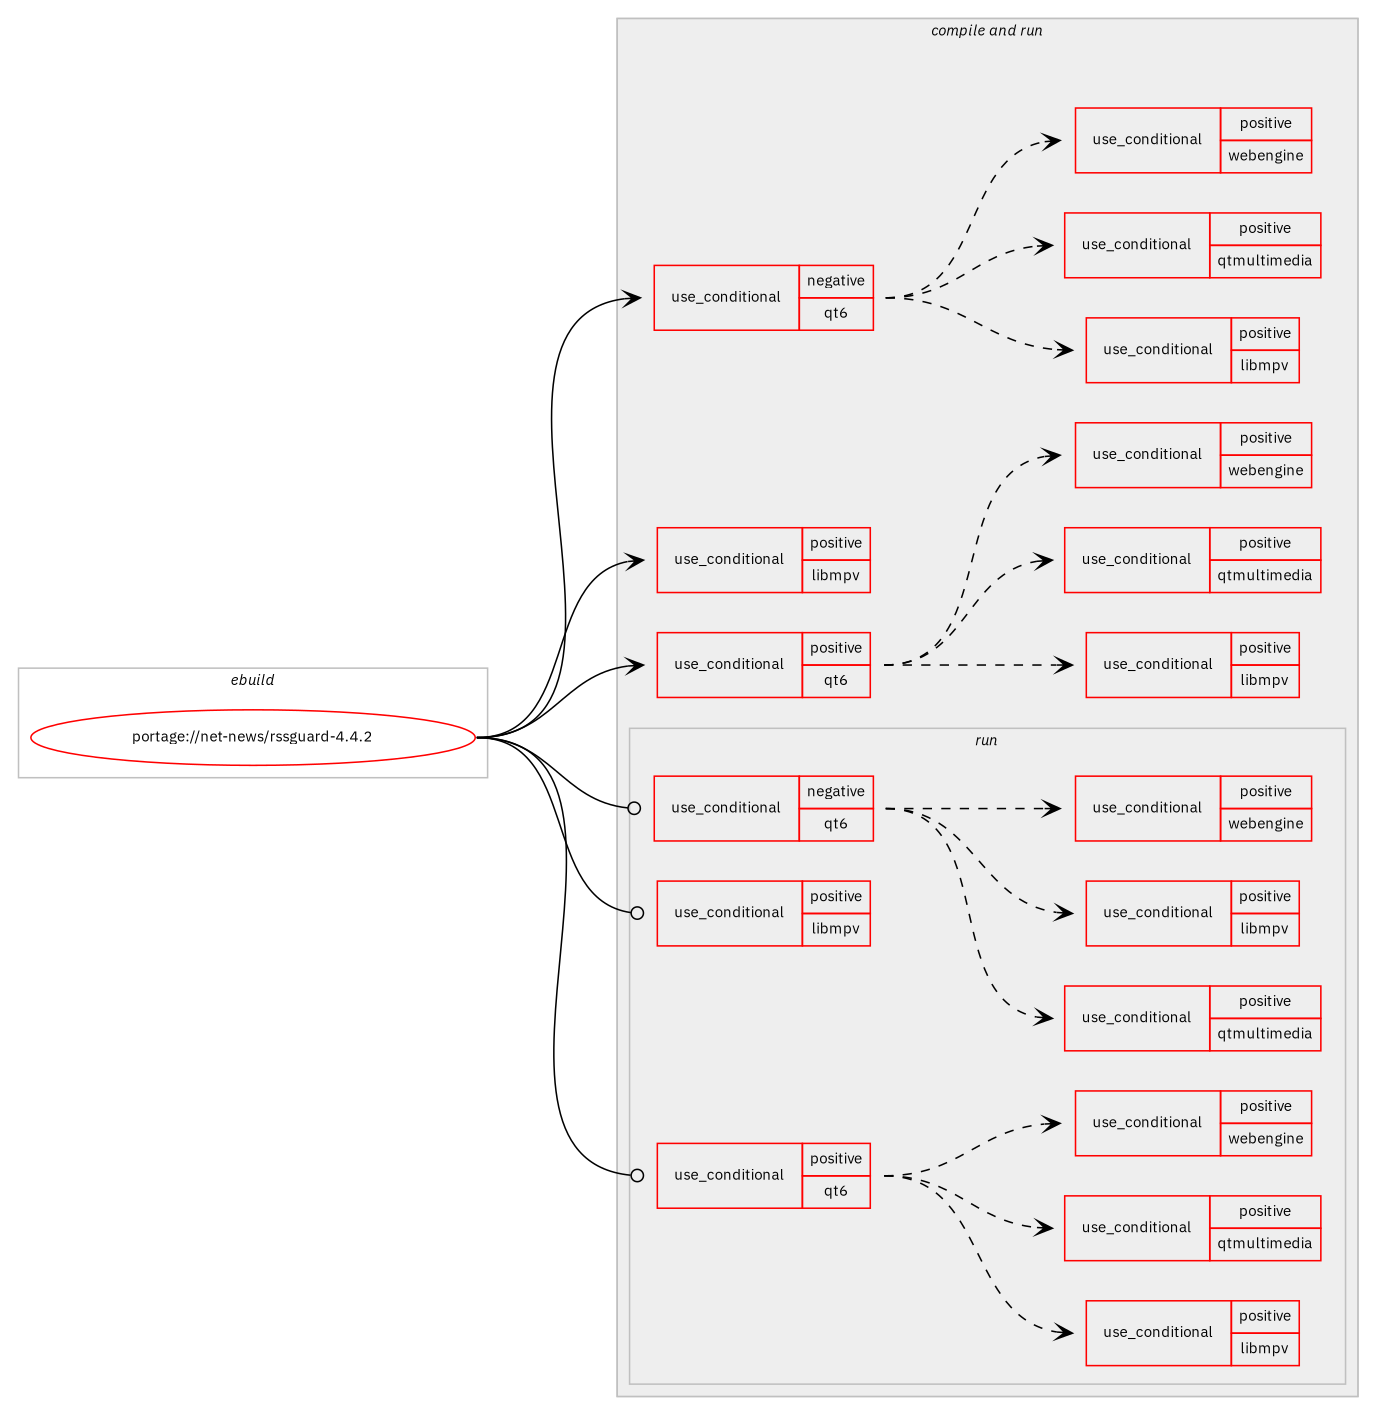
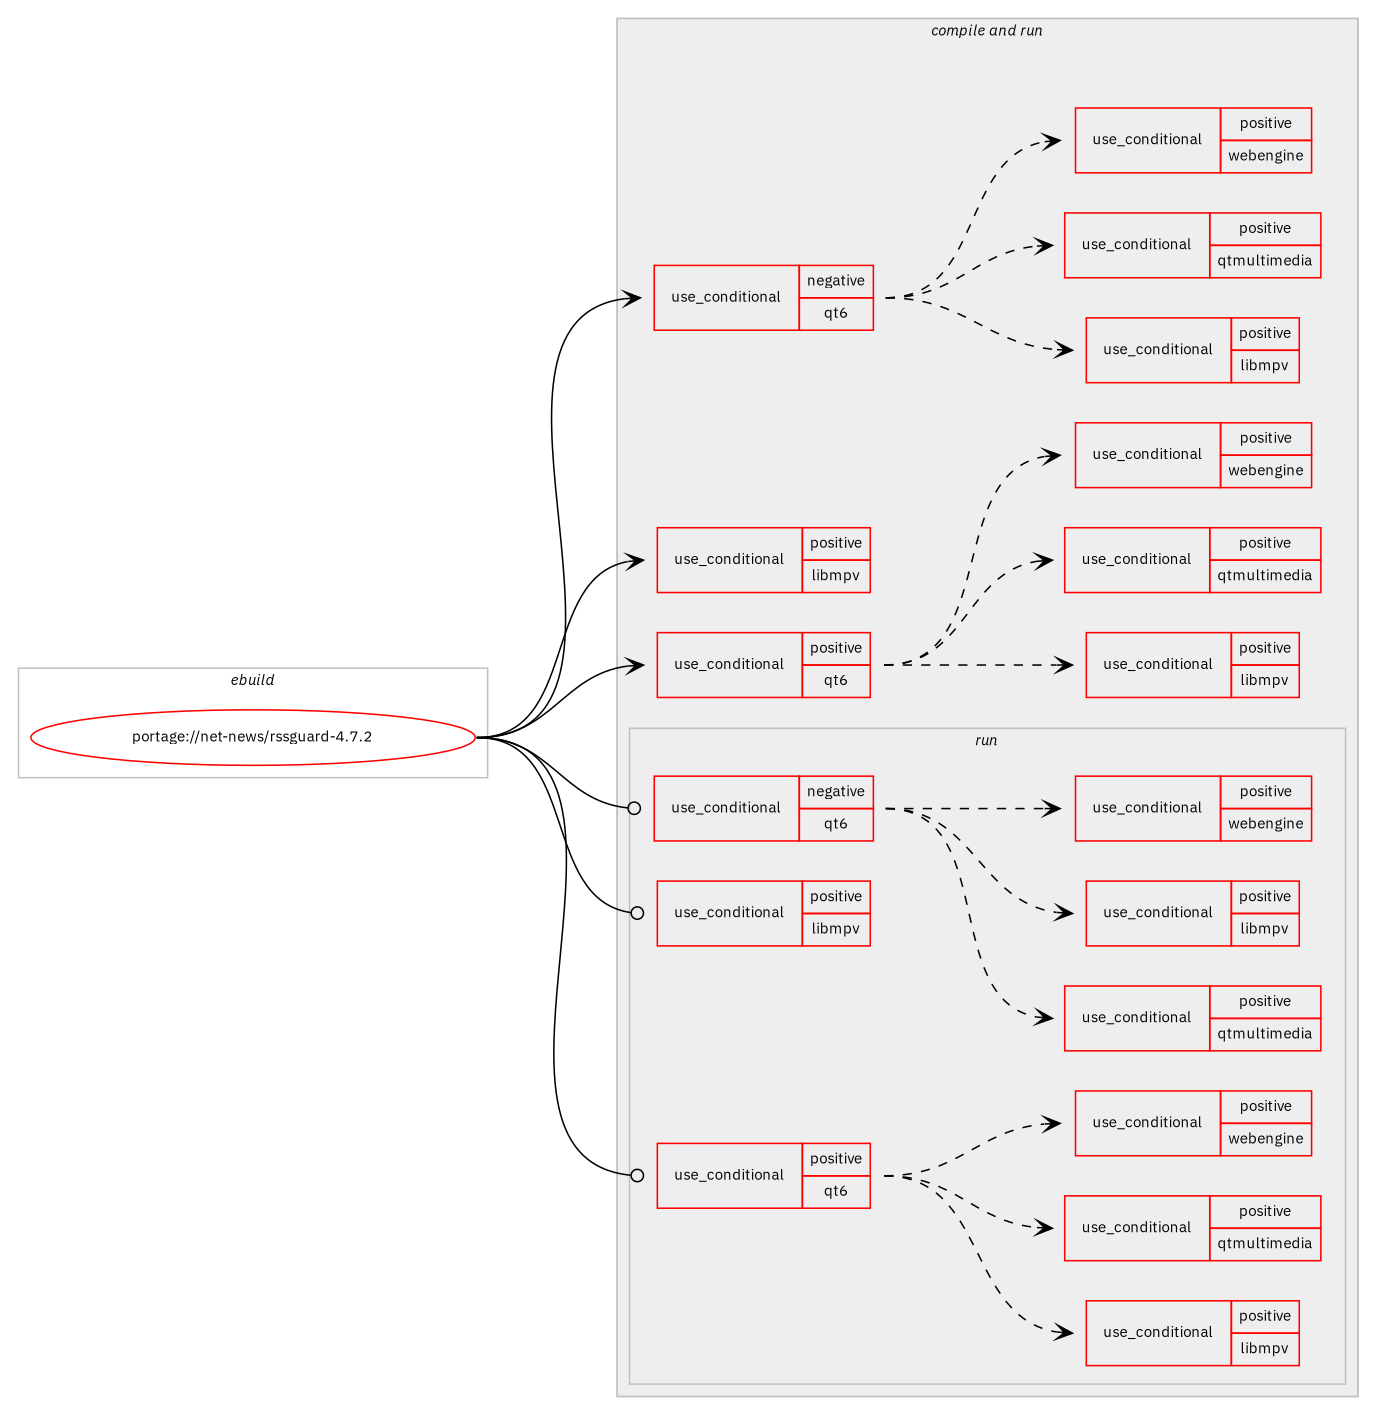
(253, 738) -> (253, 738)
